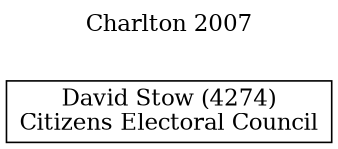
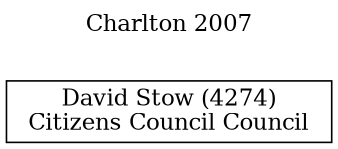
(169, 112) -> (169, 112)
